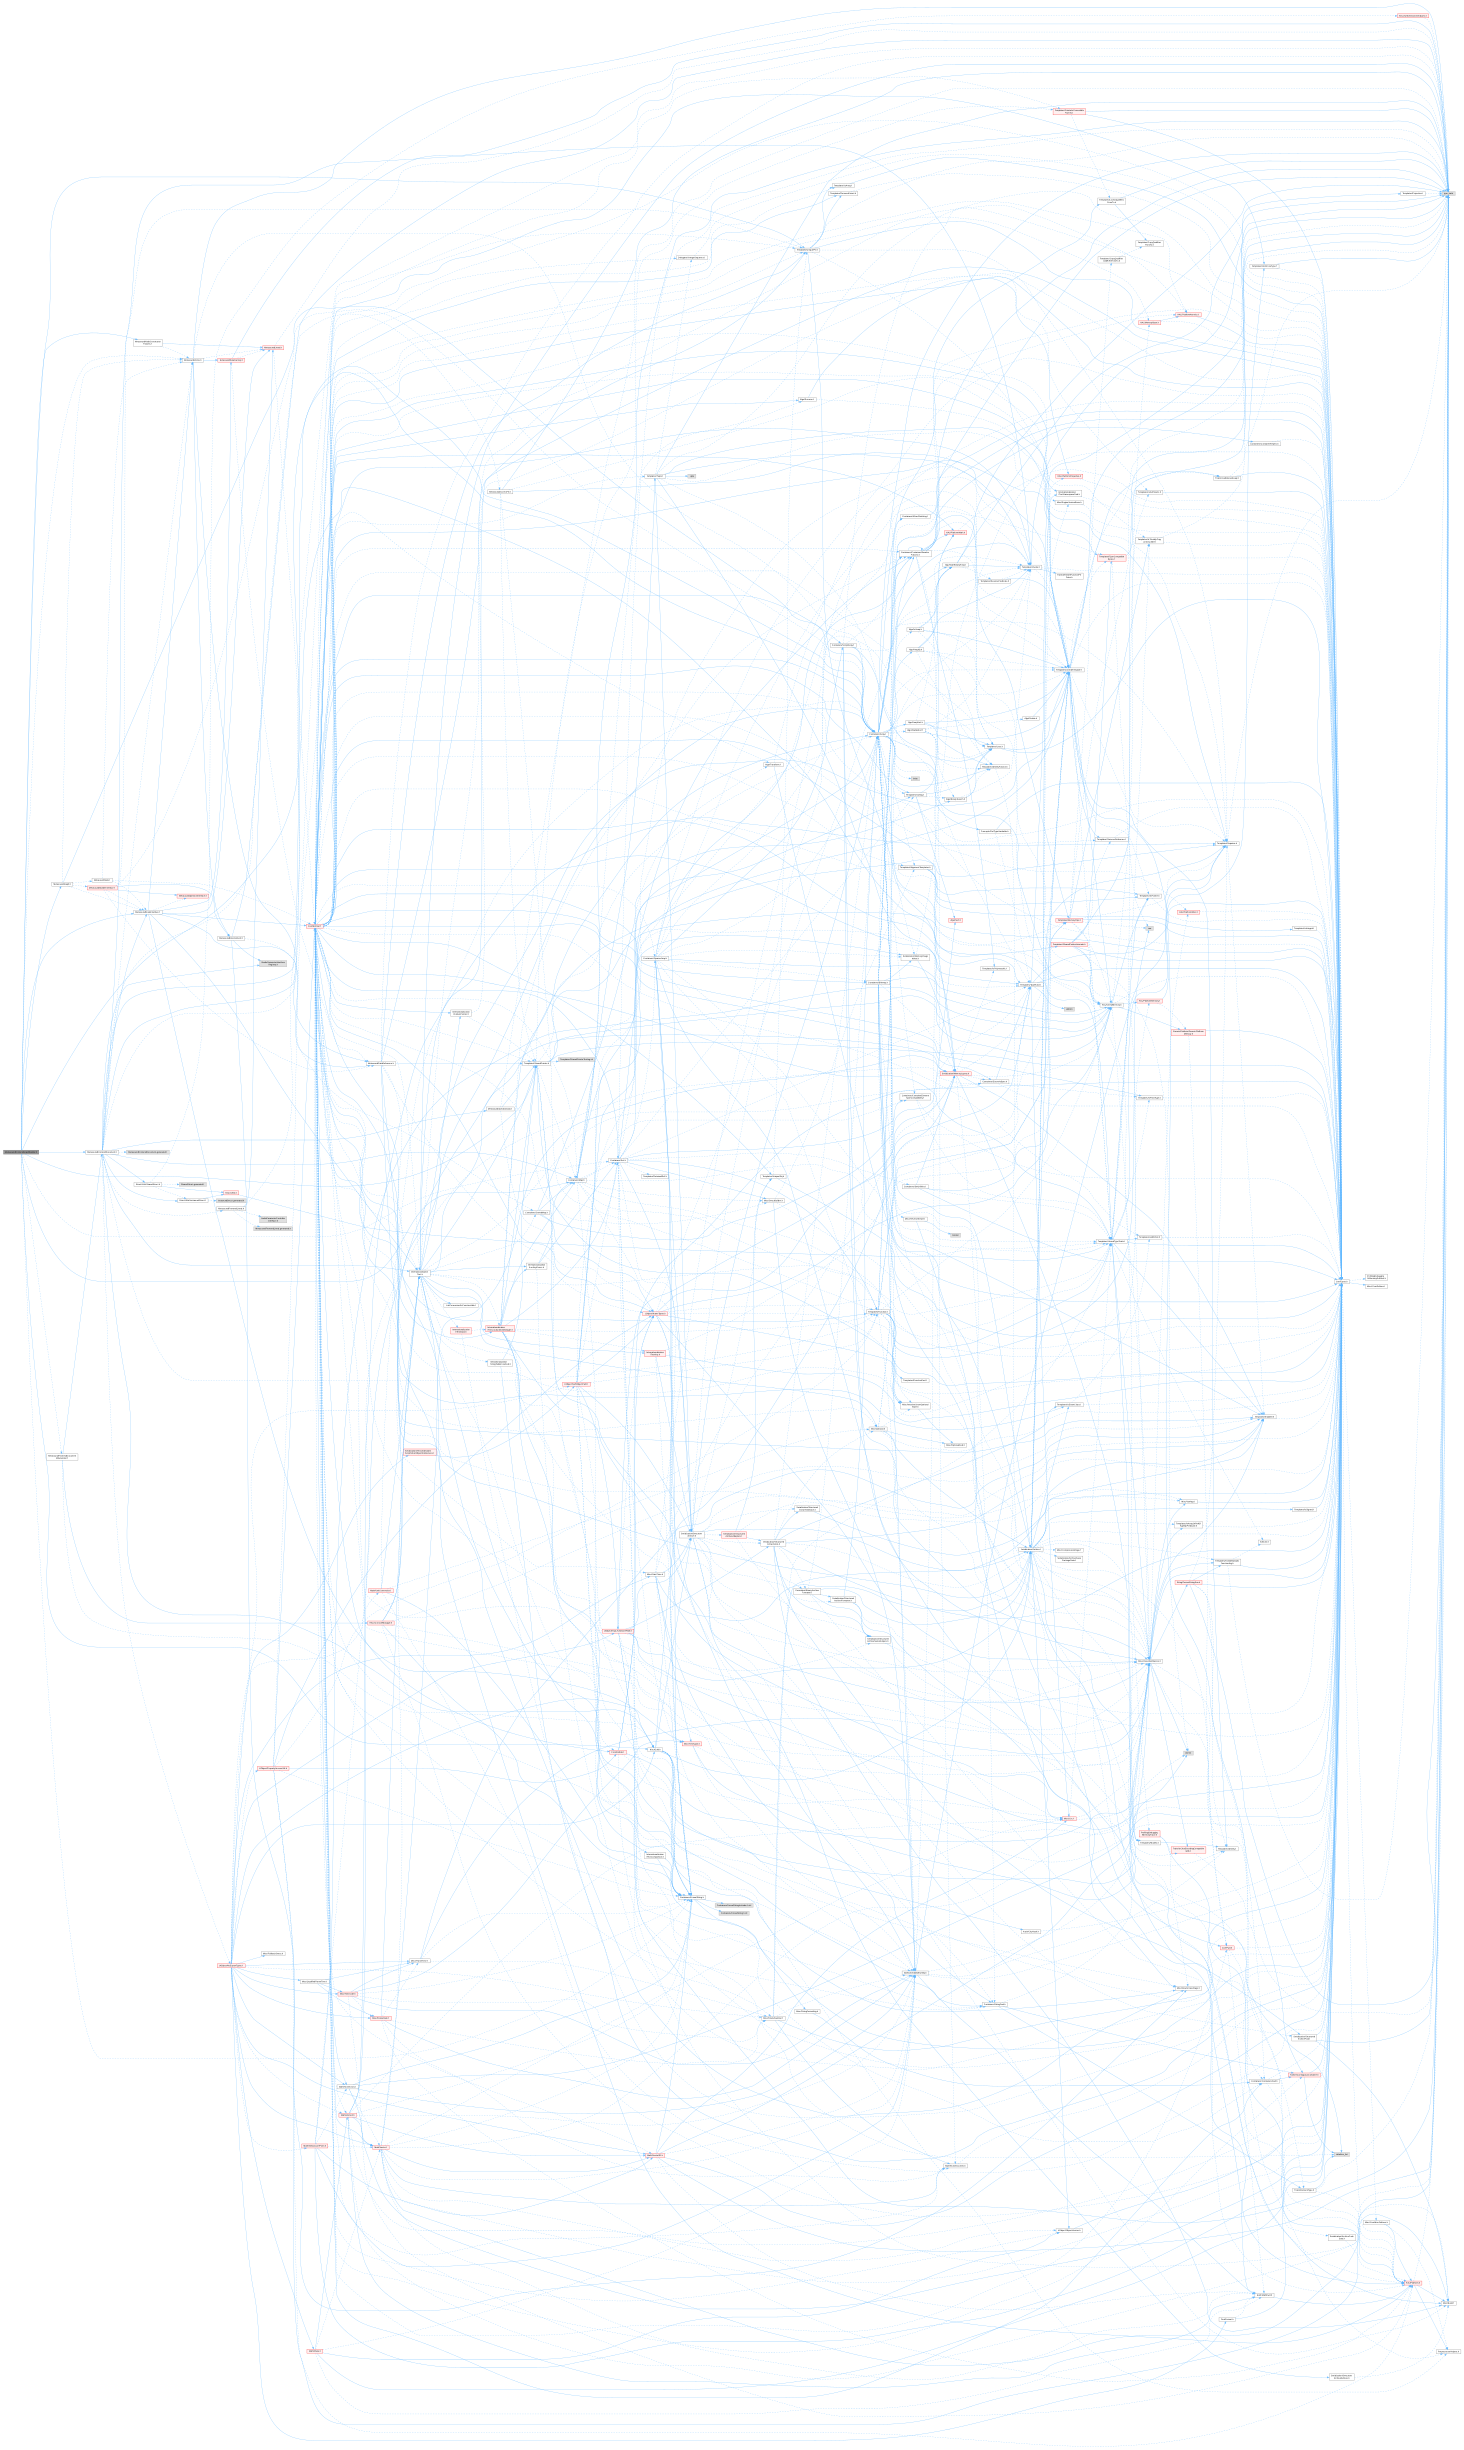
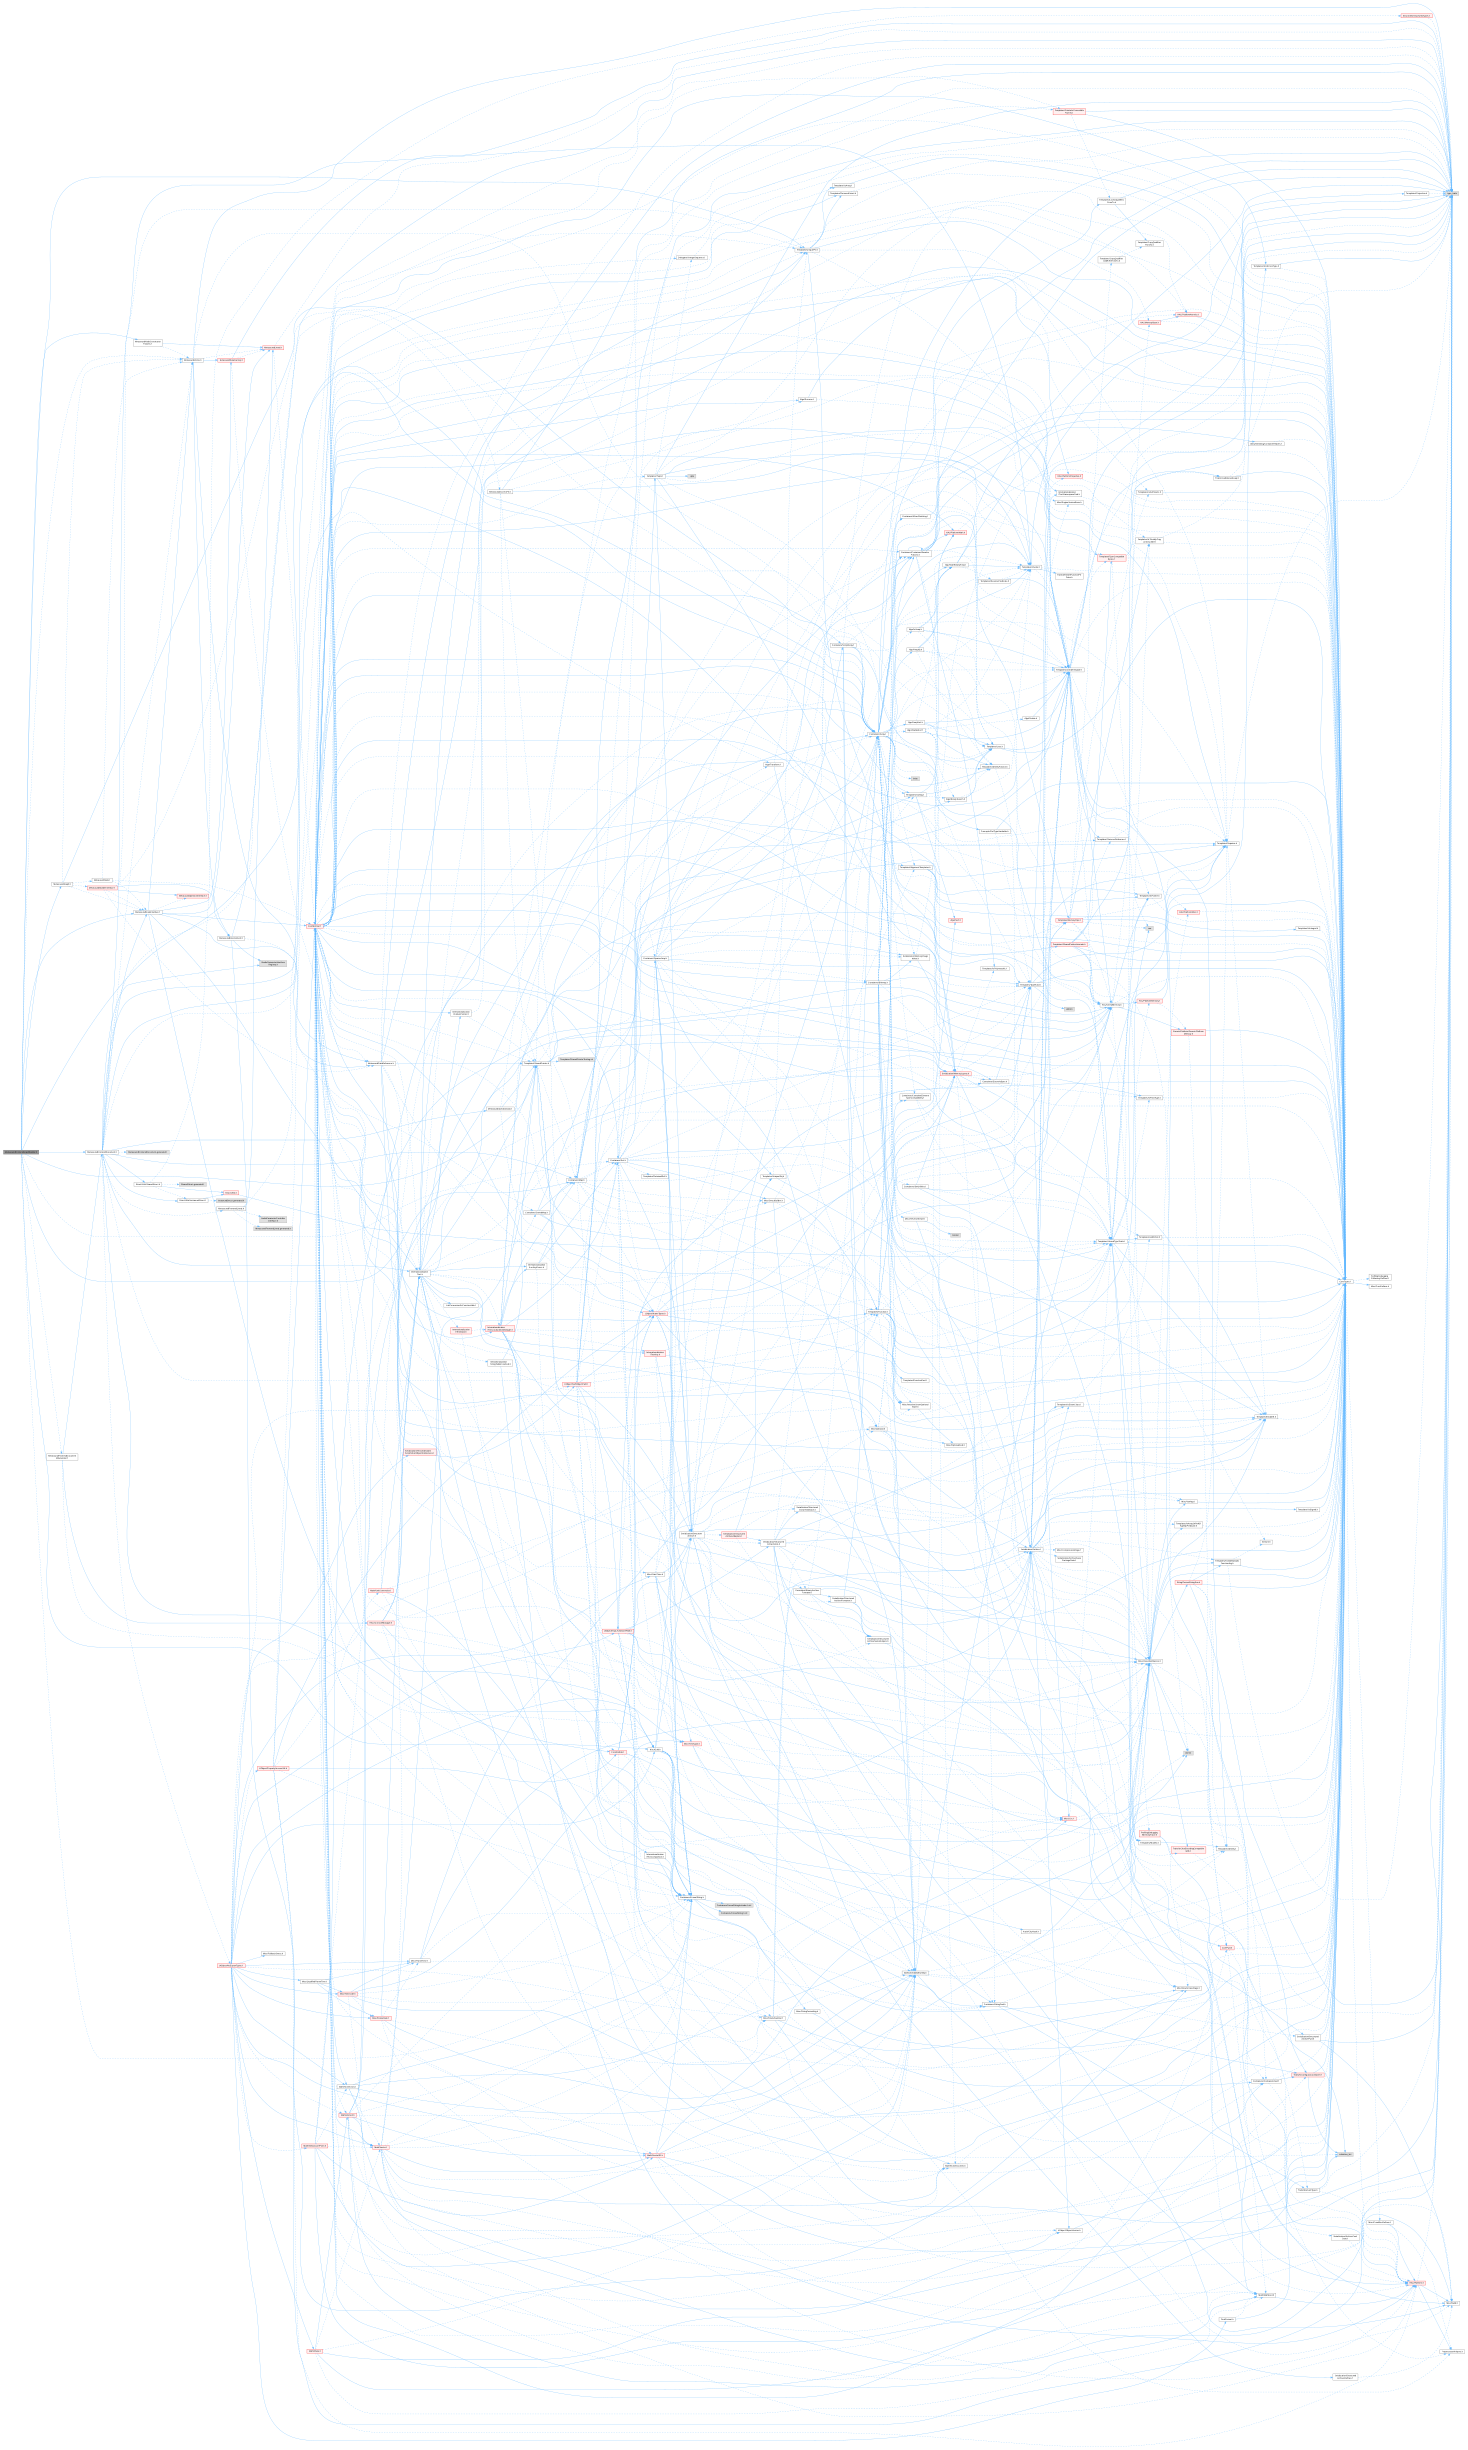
(1264, 444) -> (1266, 444)
